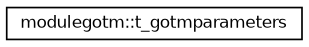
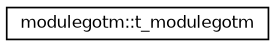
(154, 23) -> (138, 23)
